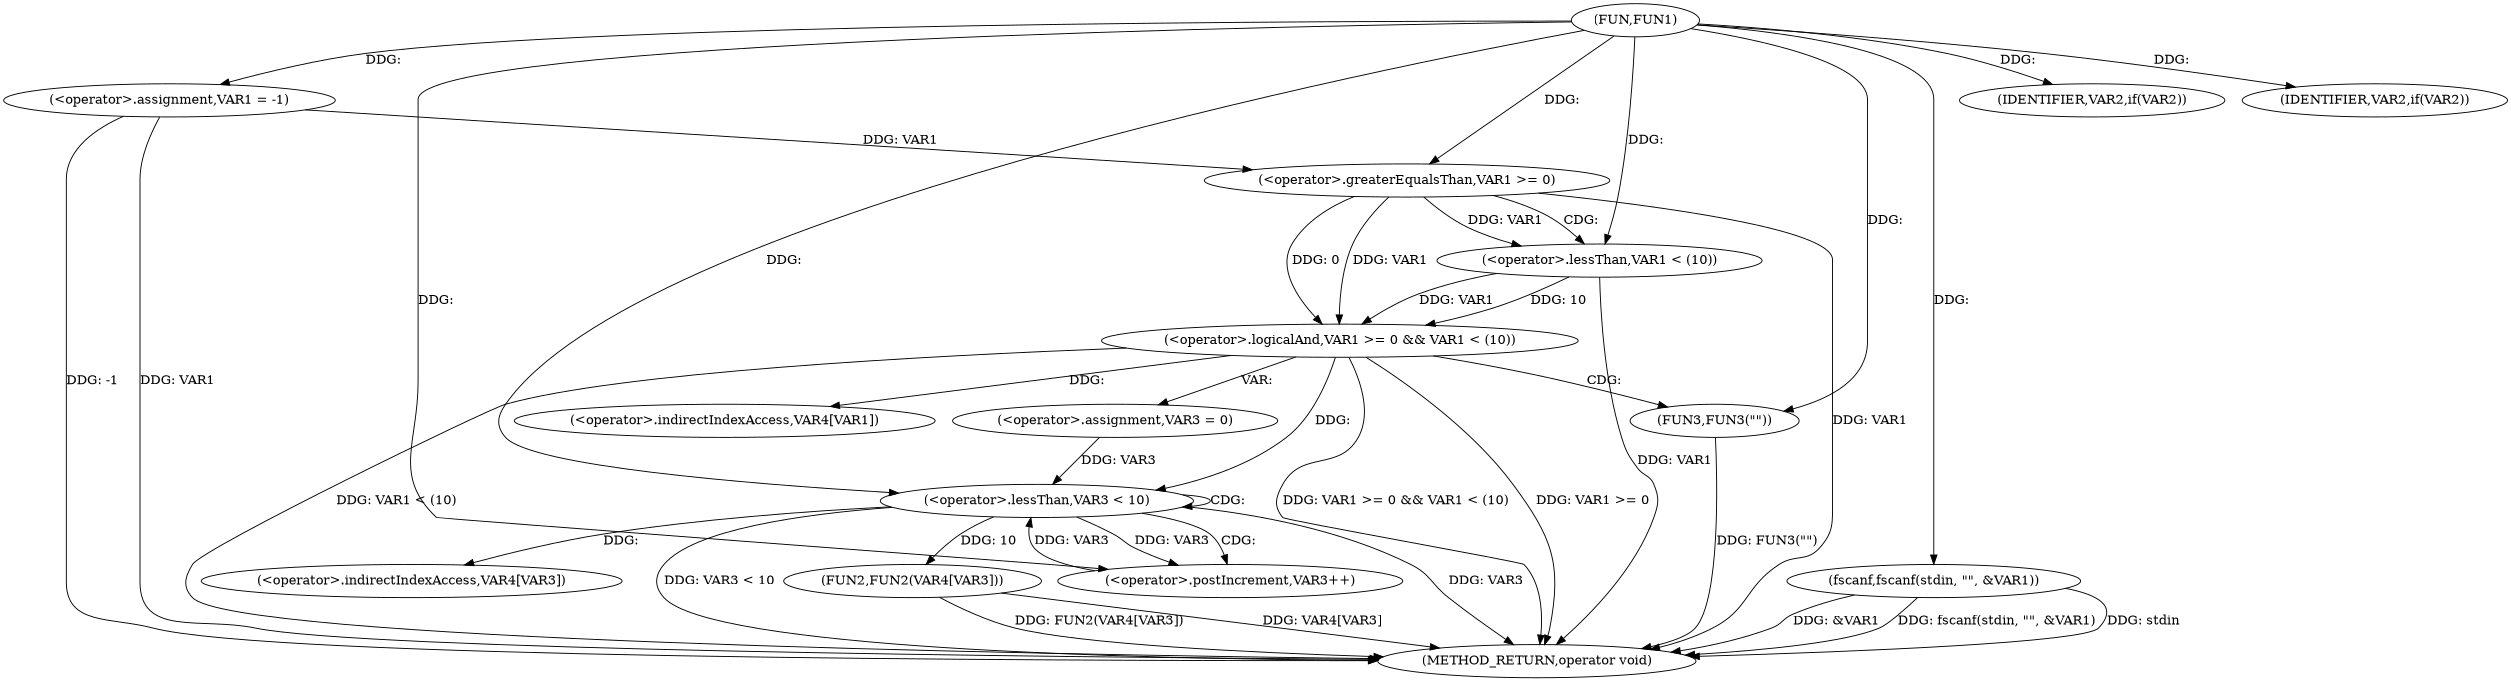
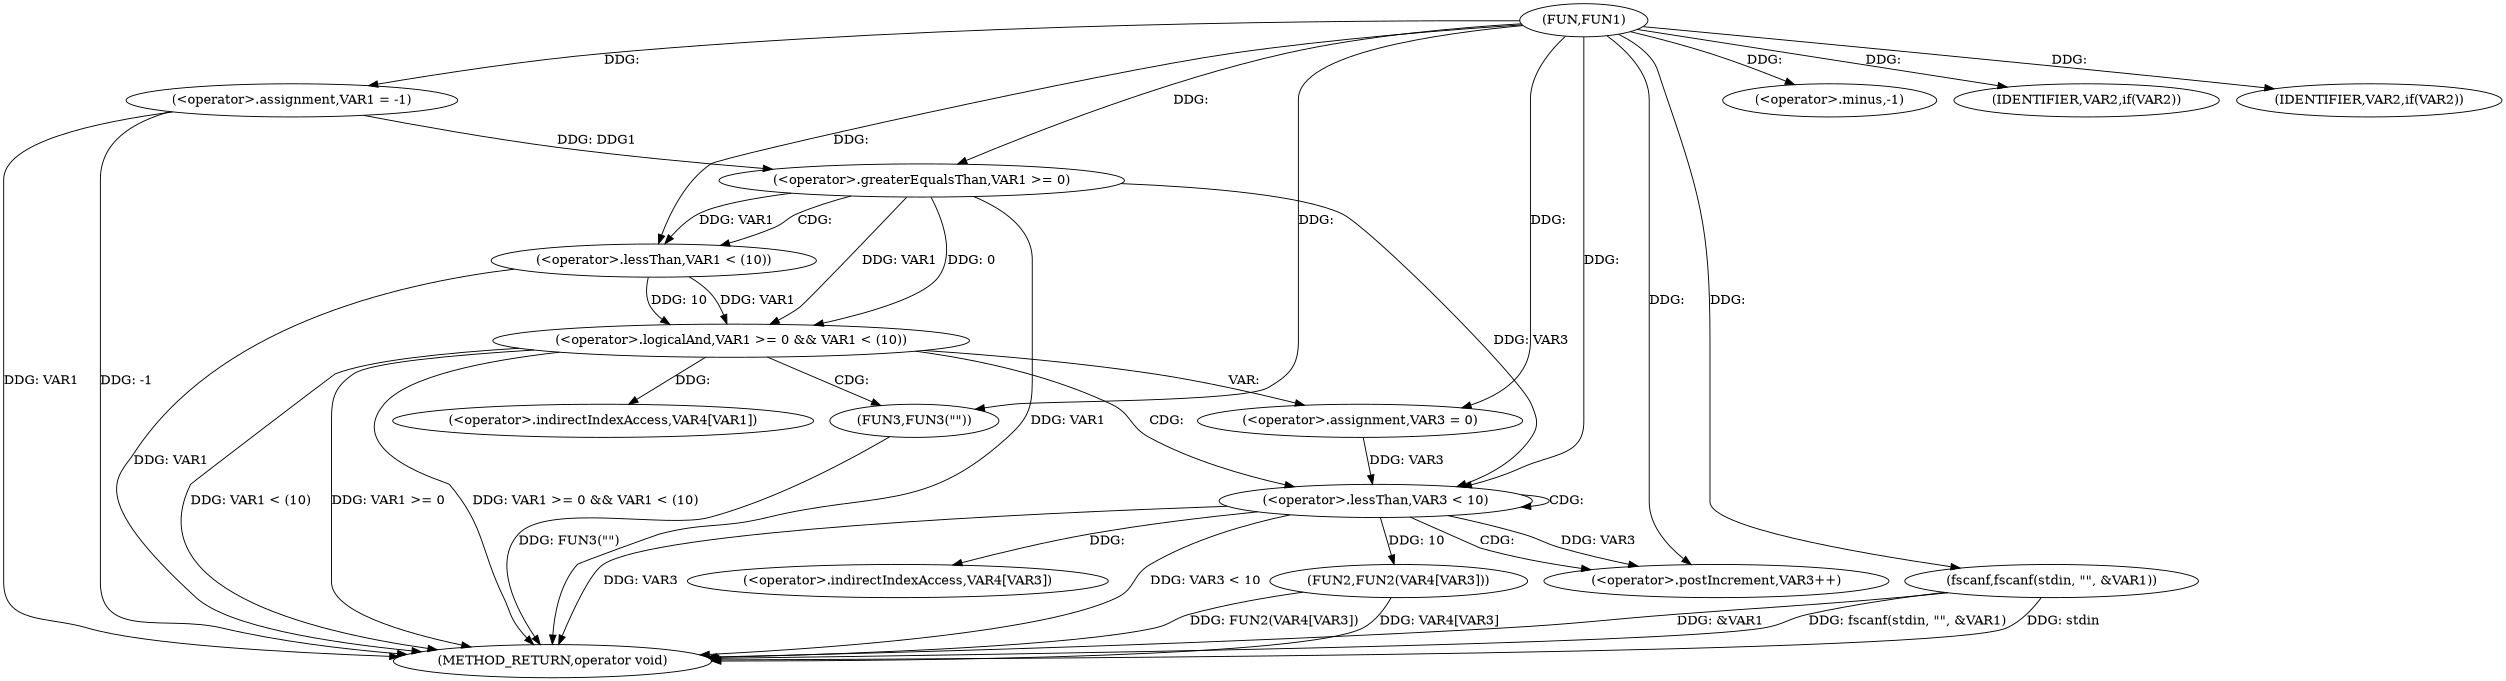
none -> (1830, 100)
(901, 140) -> (597, 140)
none -> (1530, 230)
(1335, 421) -> (1169, 421)
(1050, 559) -> (1404, 266)
